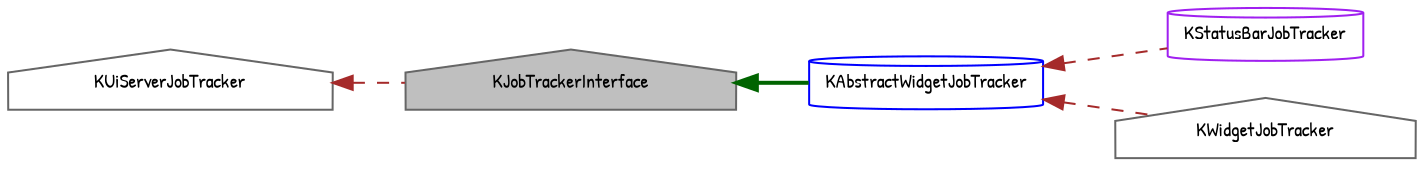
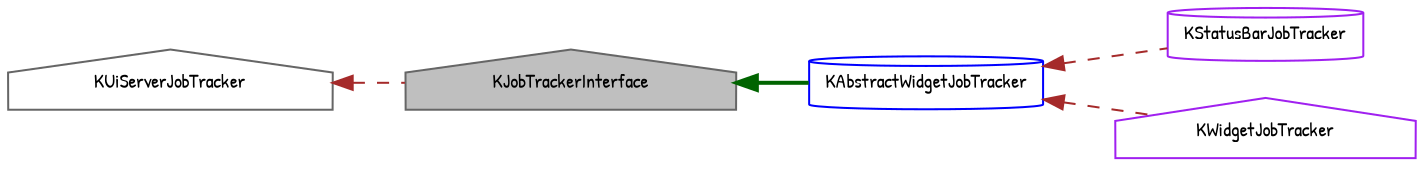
(1265, 131) -> (1265, 131)
